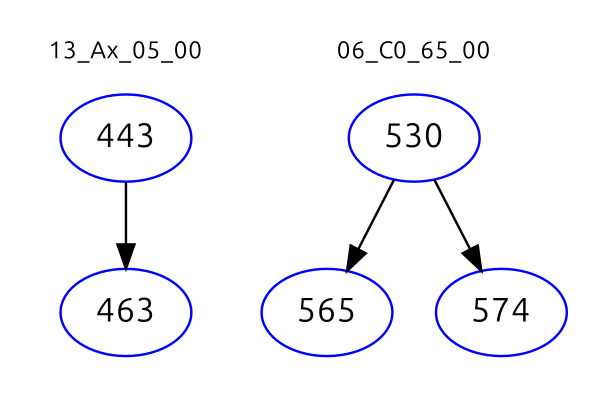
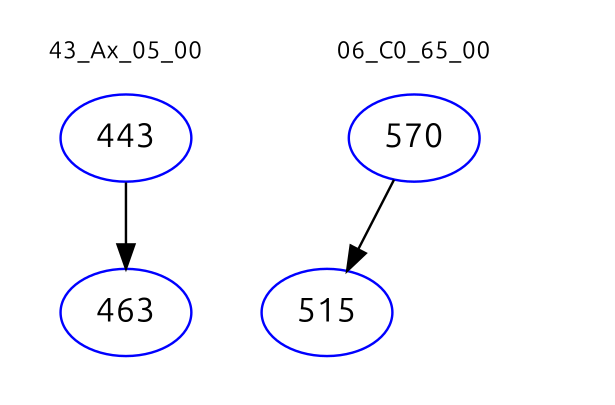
(126, 52) -> (126, 52)
(414, 138) -> (414, 138)
(327, 312) -> (327, 312)
(501, 312) -> none
